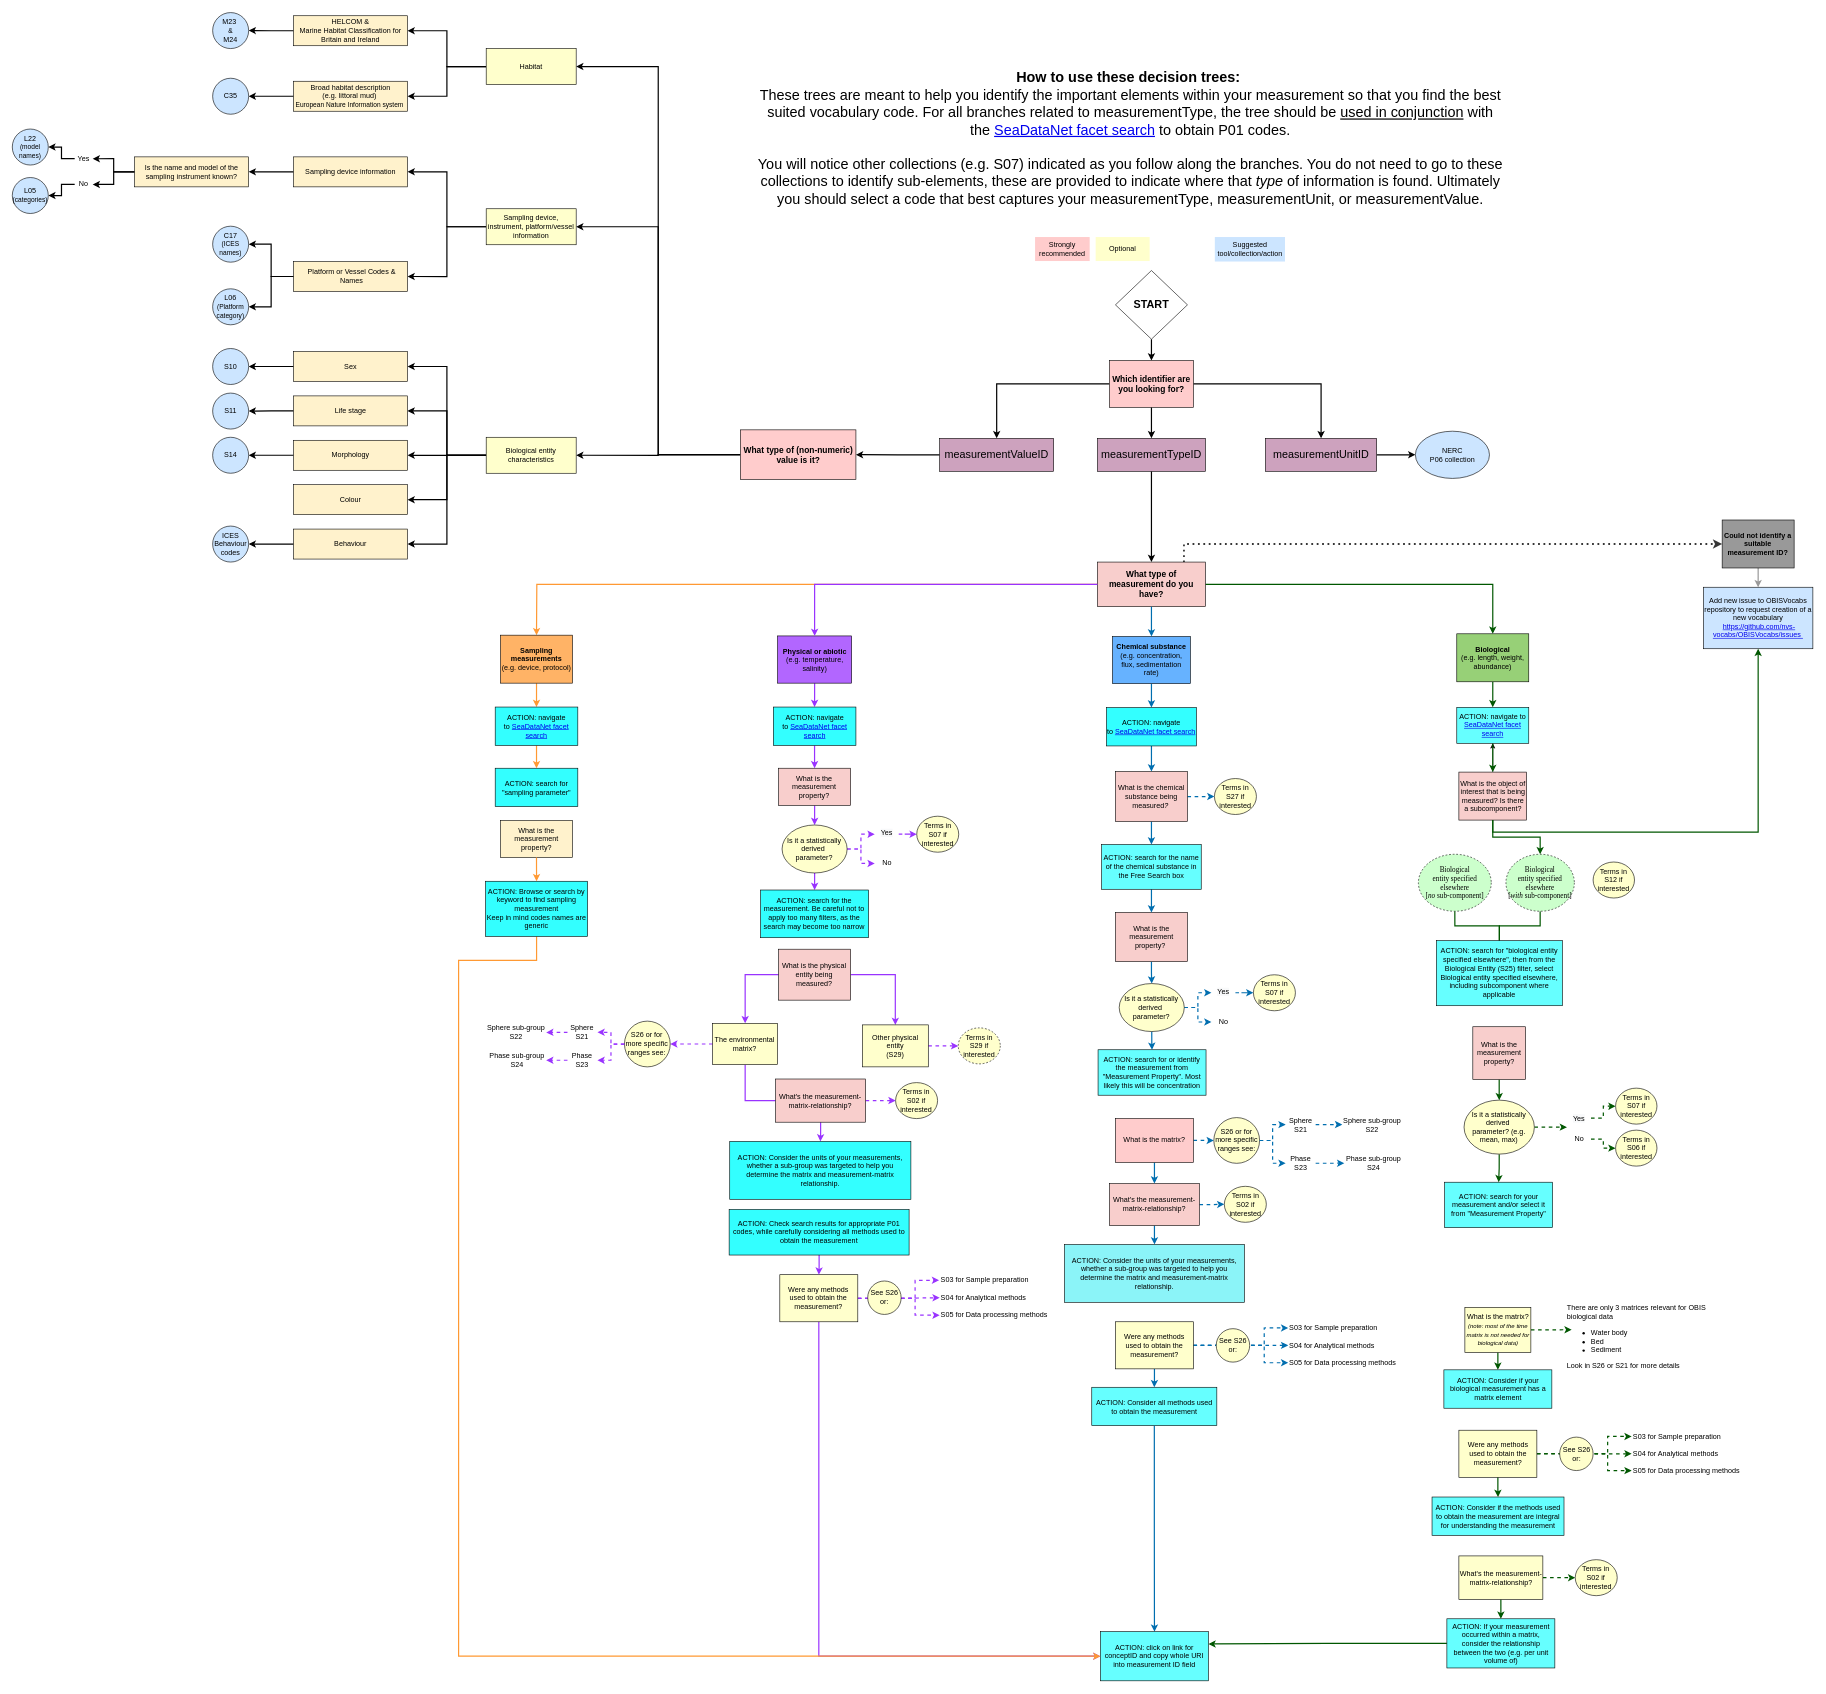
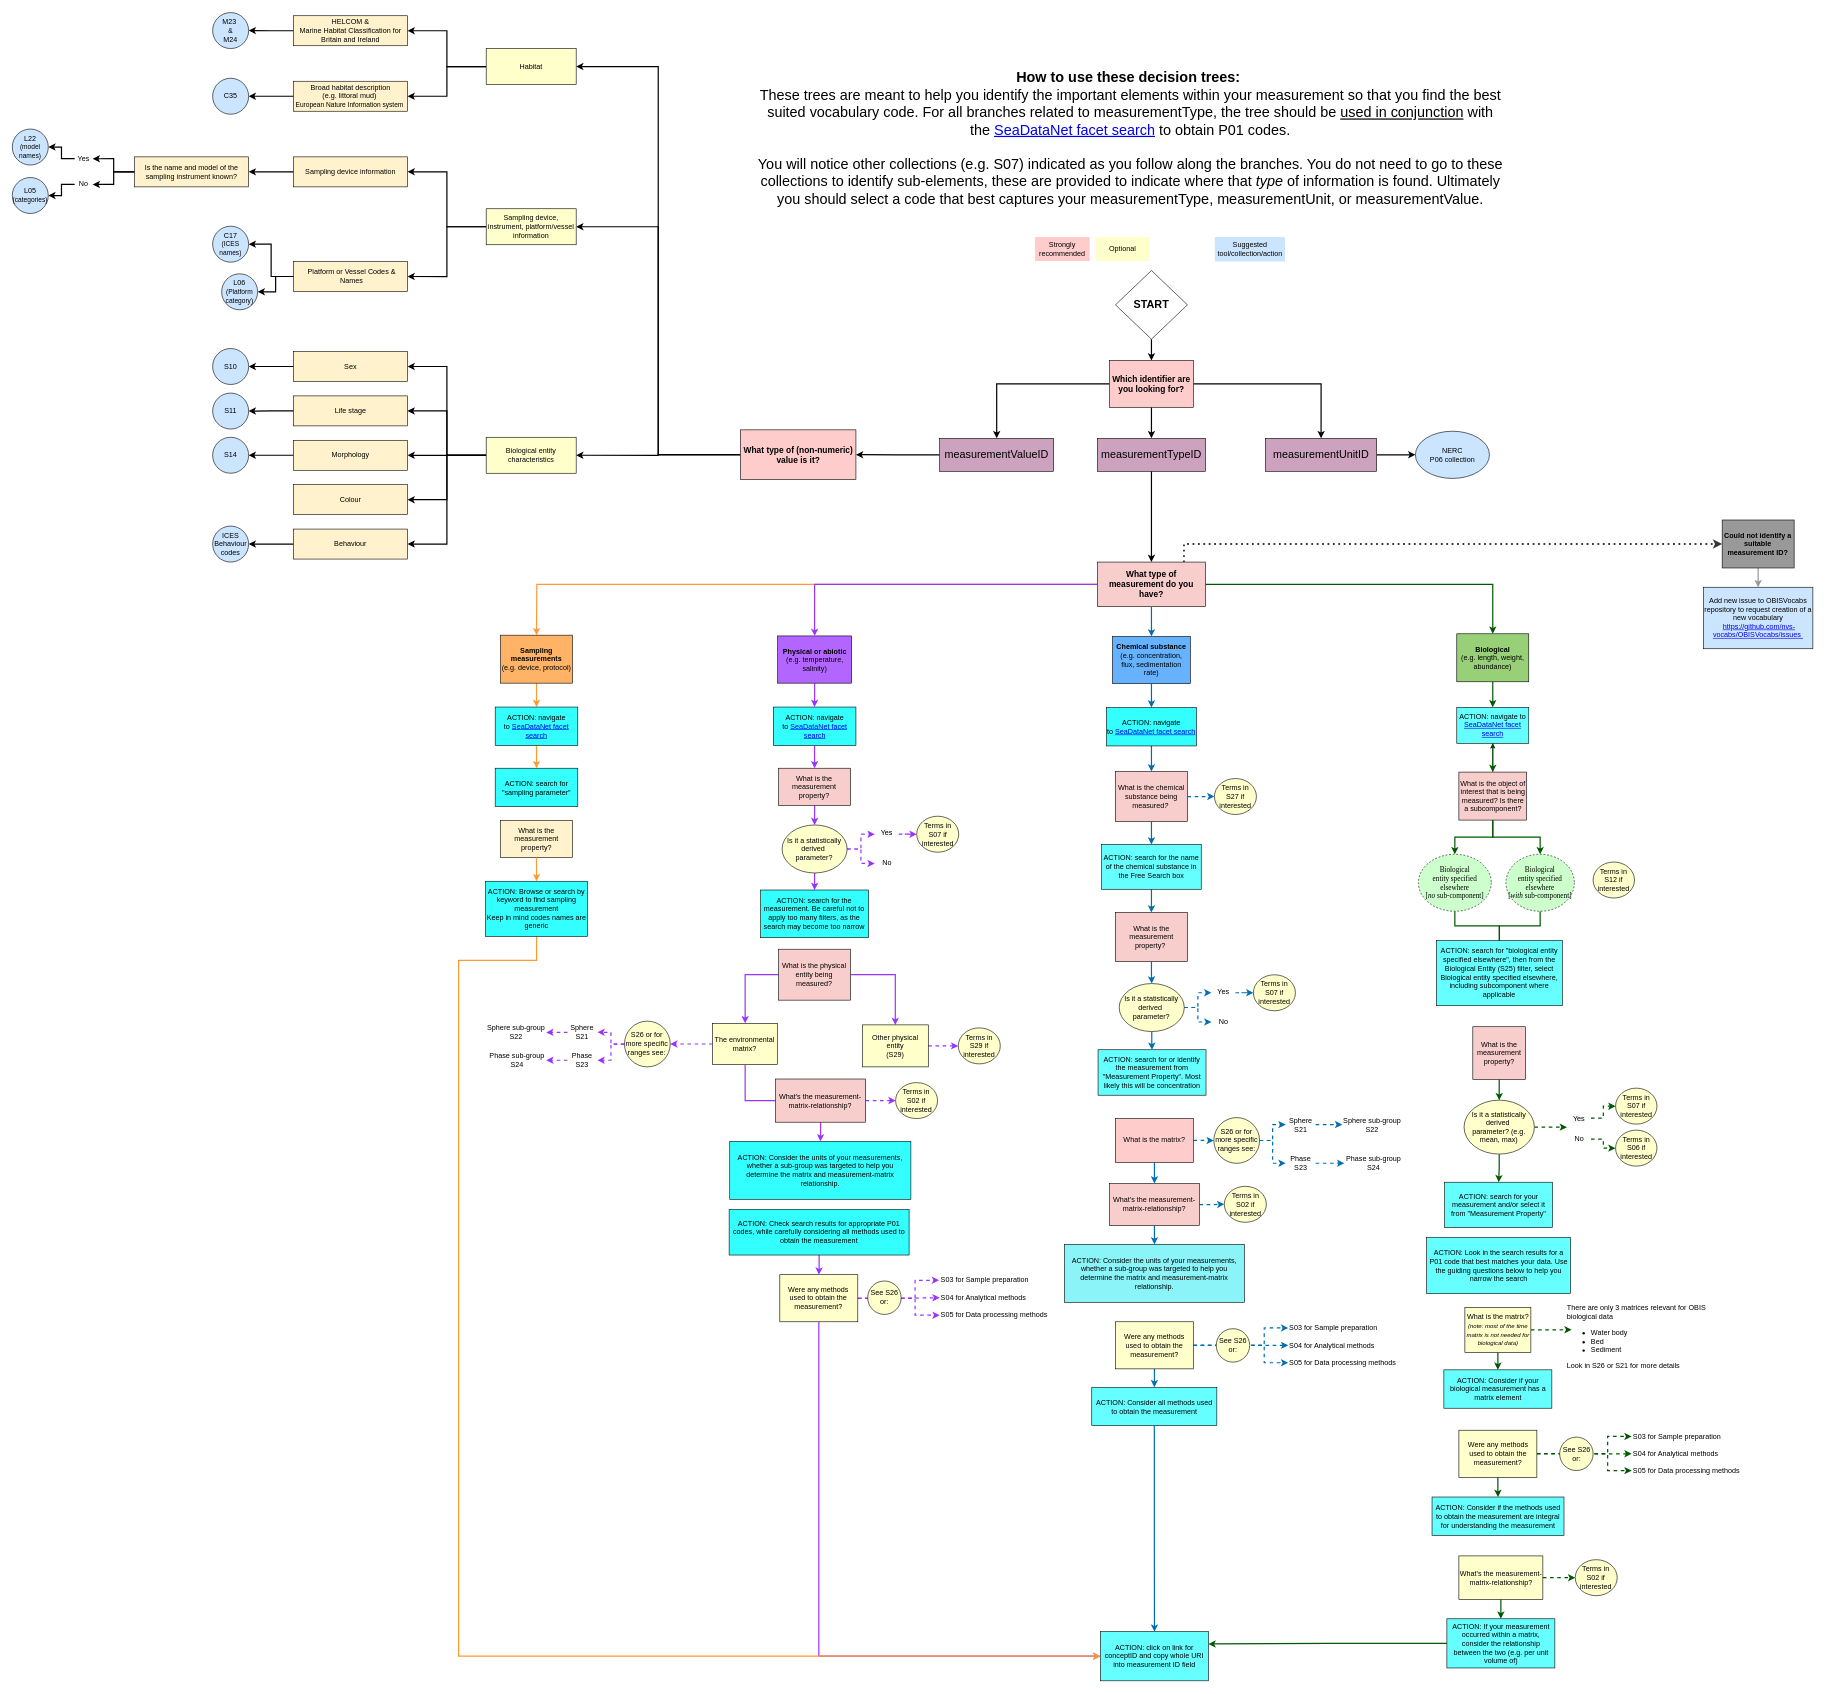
(231, 307) -> (240, 292)
(1715, 832) -> (1467, 837)
(979, 1046) -> (979, 1046)
none -> (1499, 1265)
